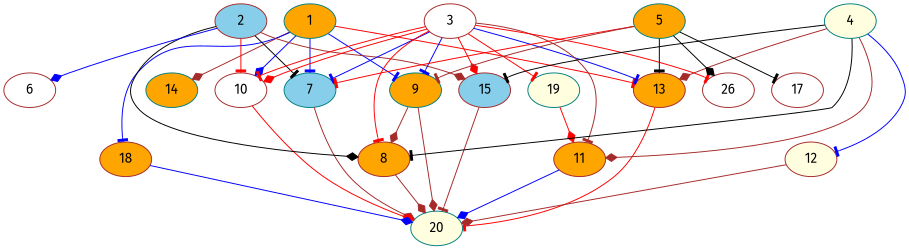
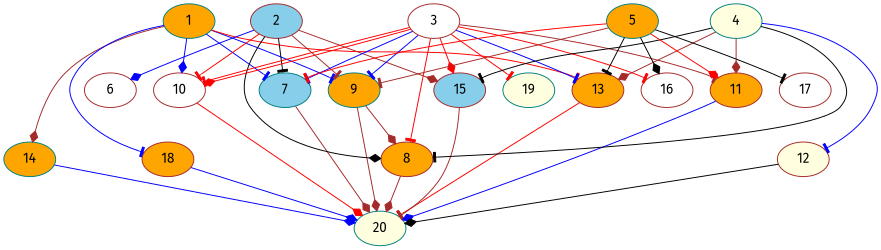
none -> (321, 61)
(728, 90) -> (667, 90)
(565, 119) -> (684, 55)
none -> (199, 193)
(630, 193) -> (597, 193)
